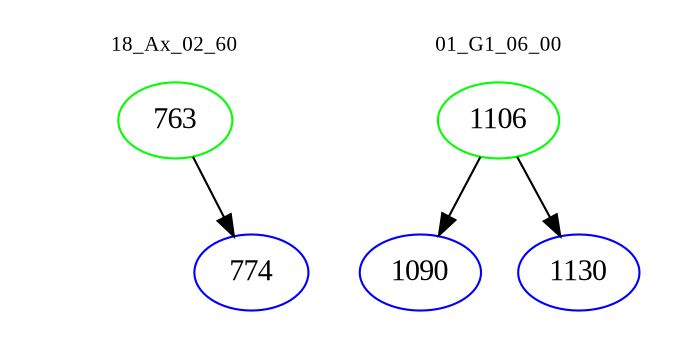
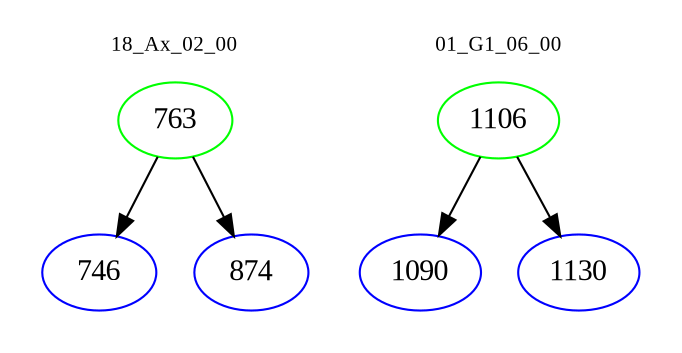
(175, 45) -> (175, 45)
none -> (99, 273)
(251, 273) -> (251, 273)
